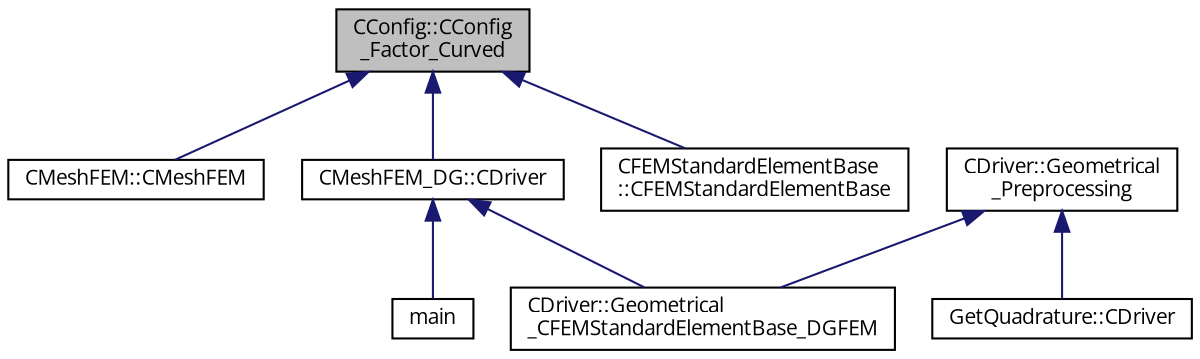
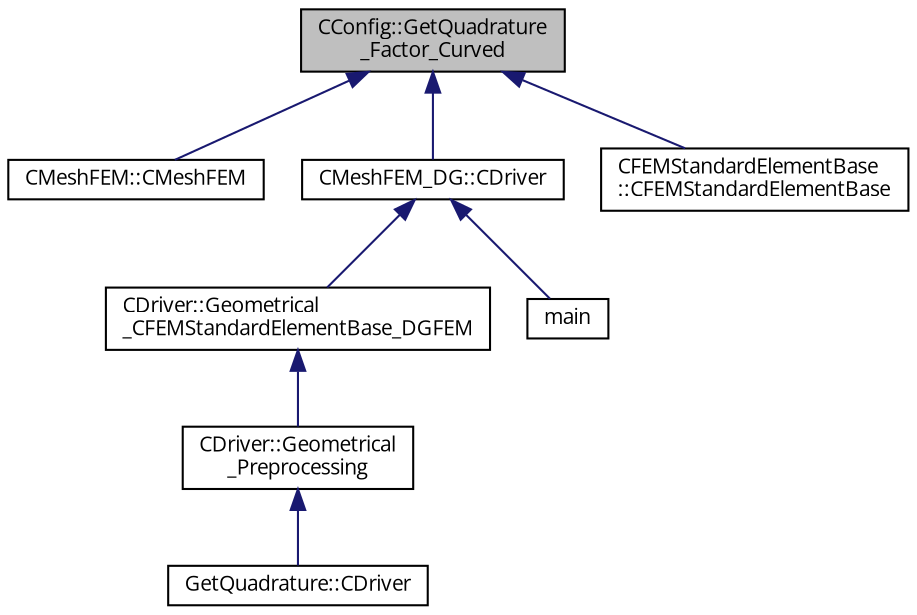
(433, 40) -> (433, 40)
(873, 253) -> (298, 399)
